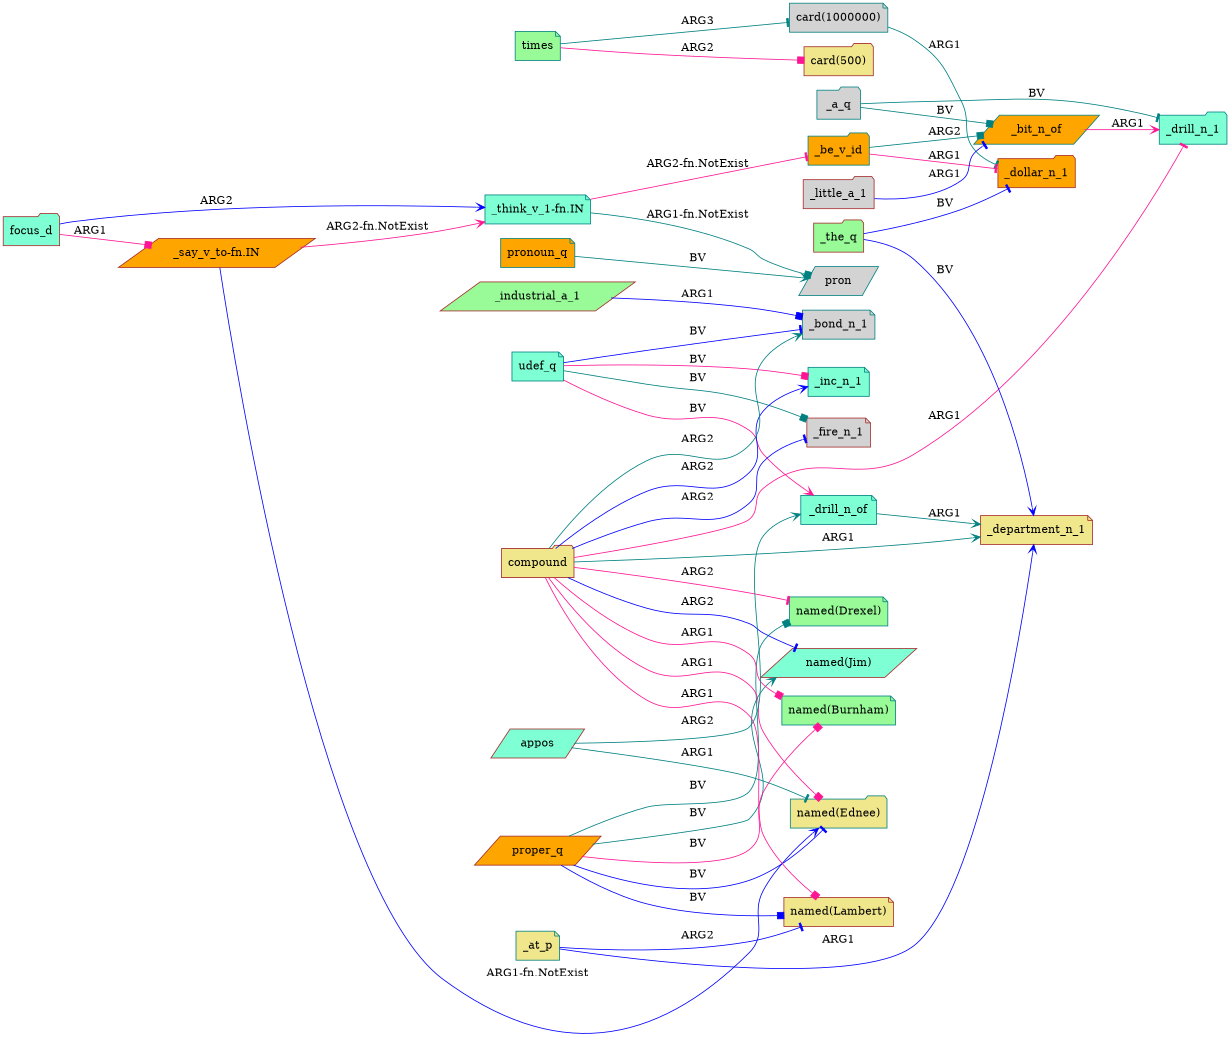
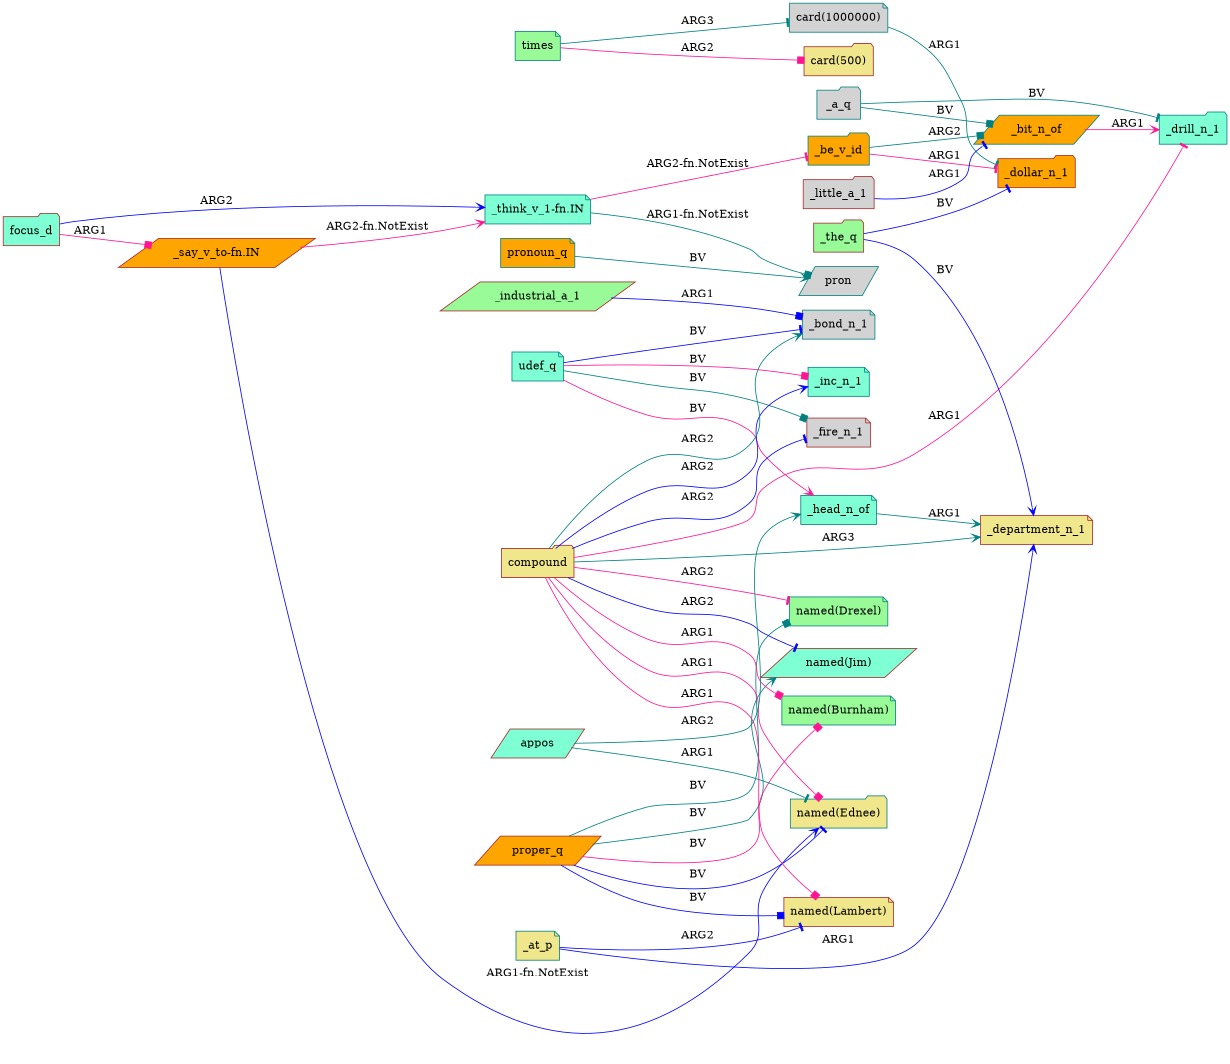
(839, 510) -> (839, 510)
(839, 538) -> (839, 538)
